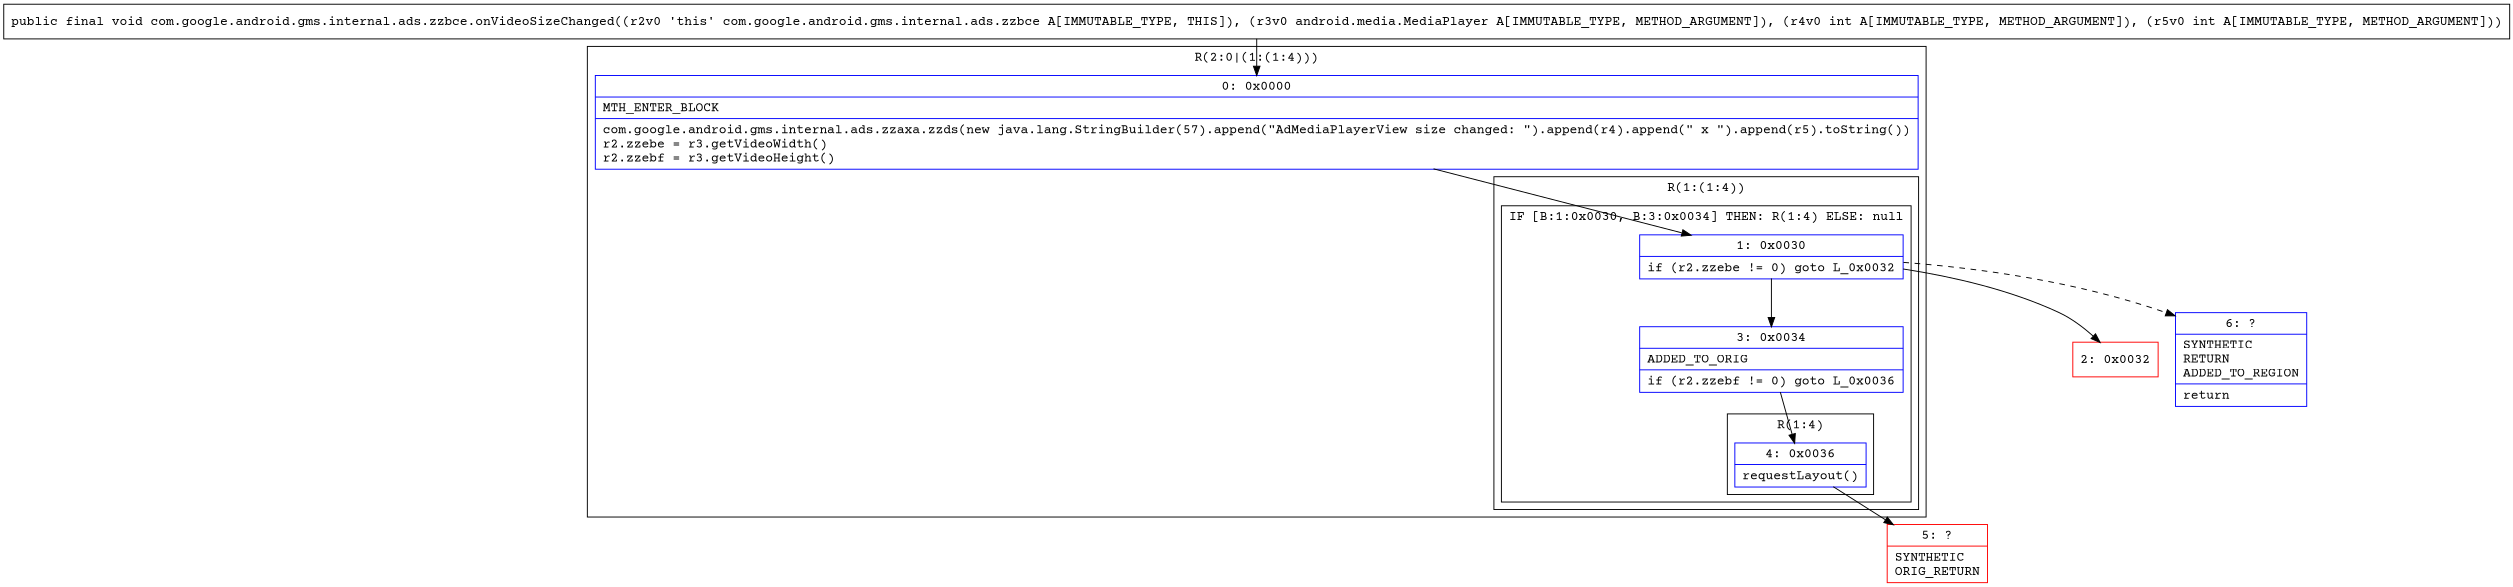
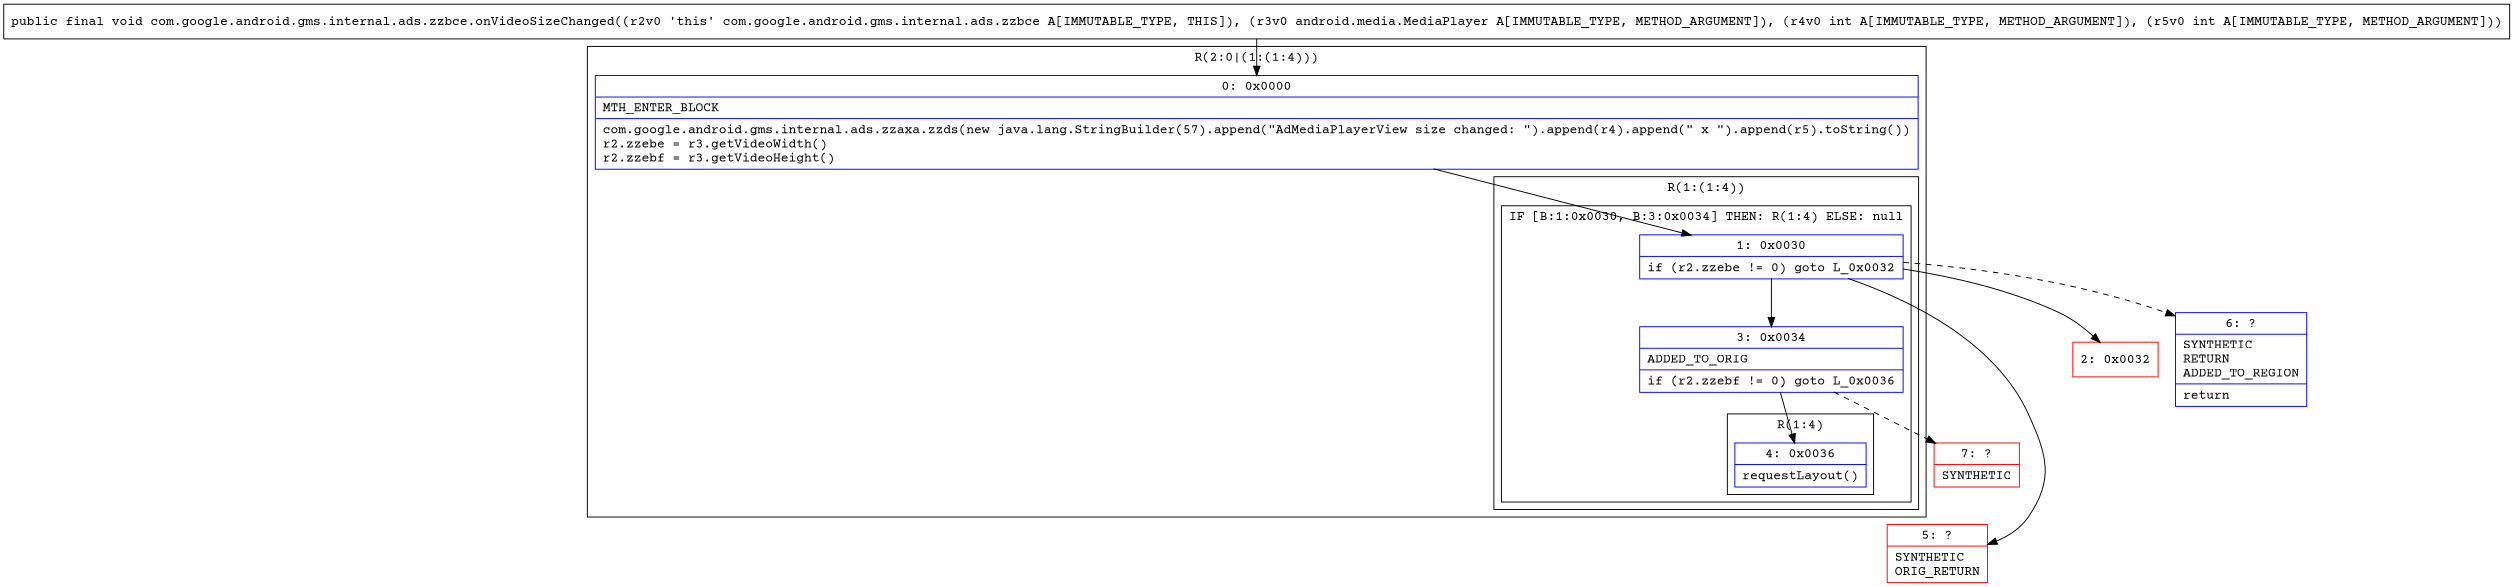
none -> (1977, 465)
(1859, 503) -> (2007, 380)
